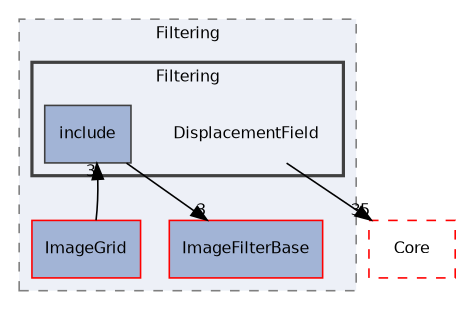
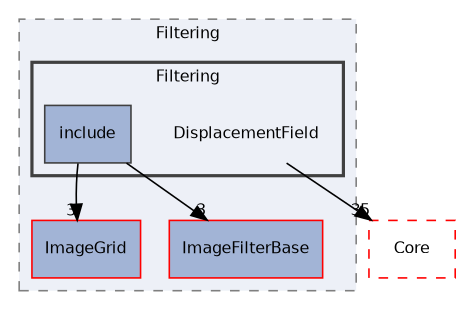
(98, 200) -> (76, 186)
